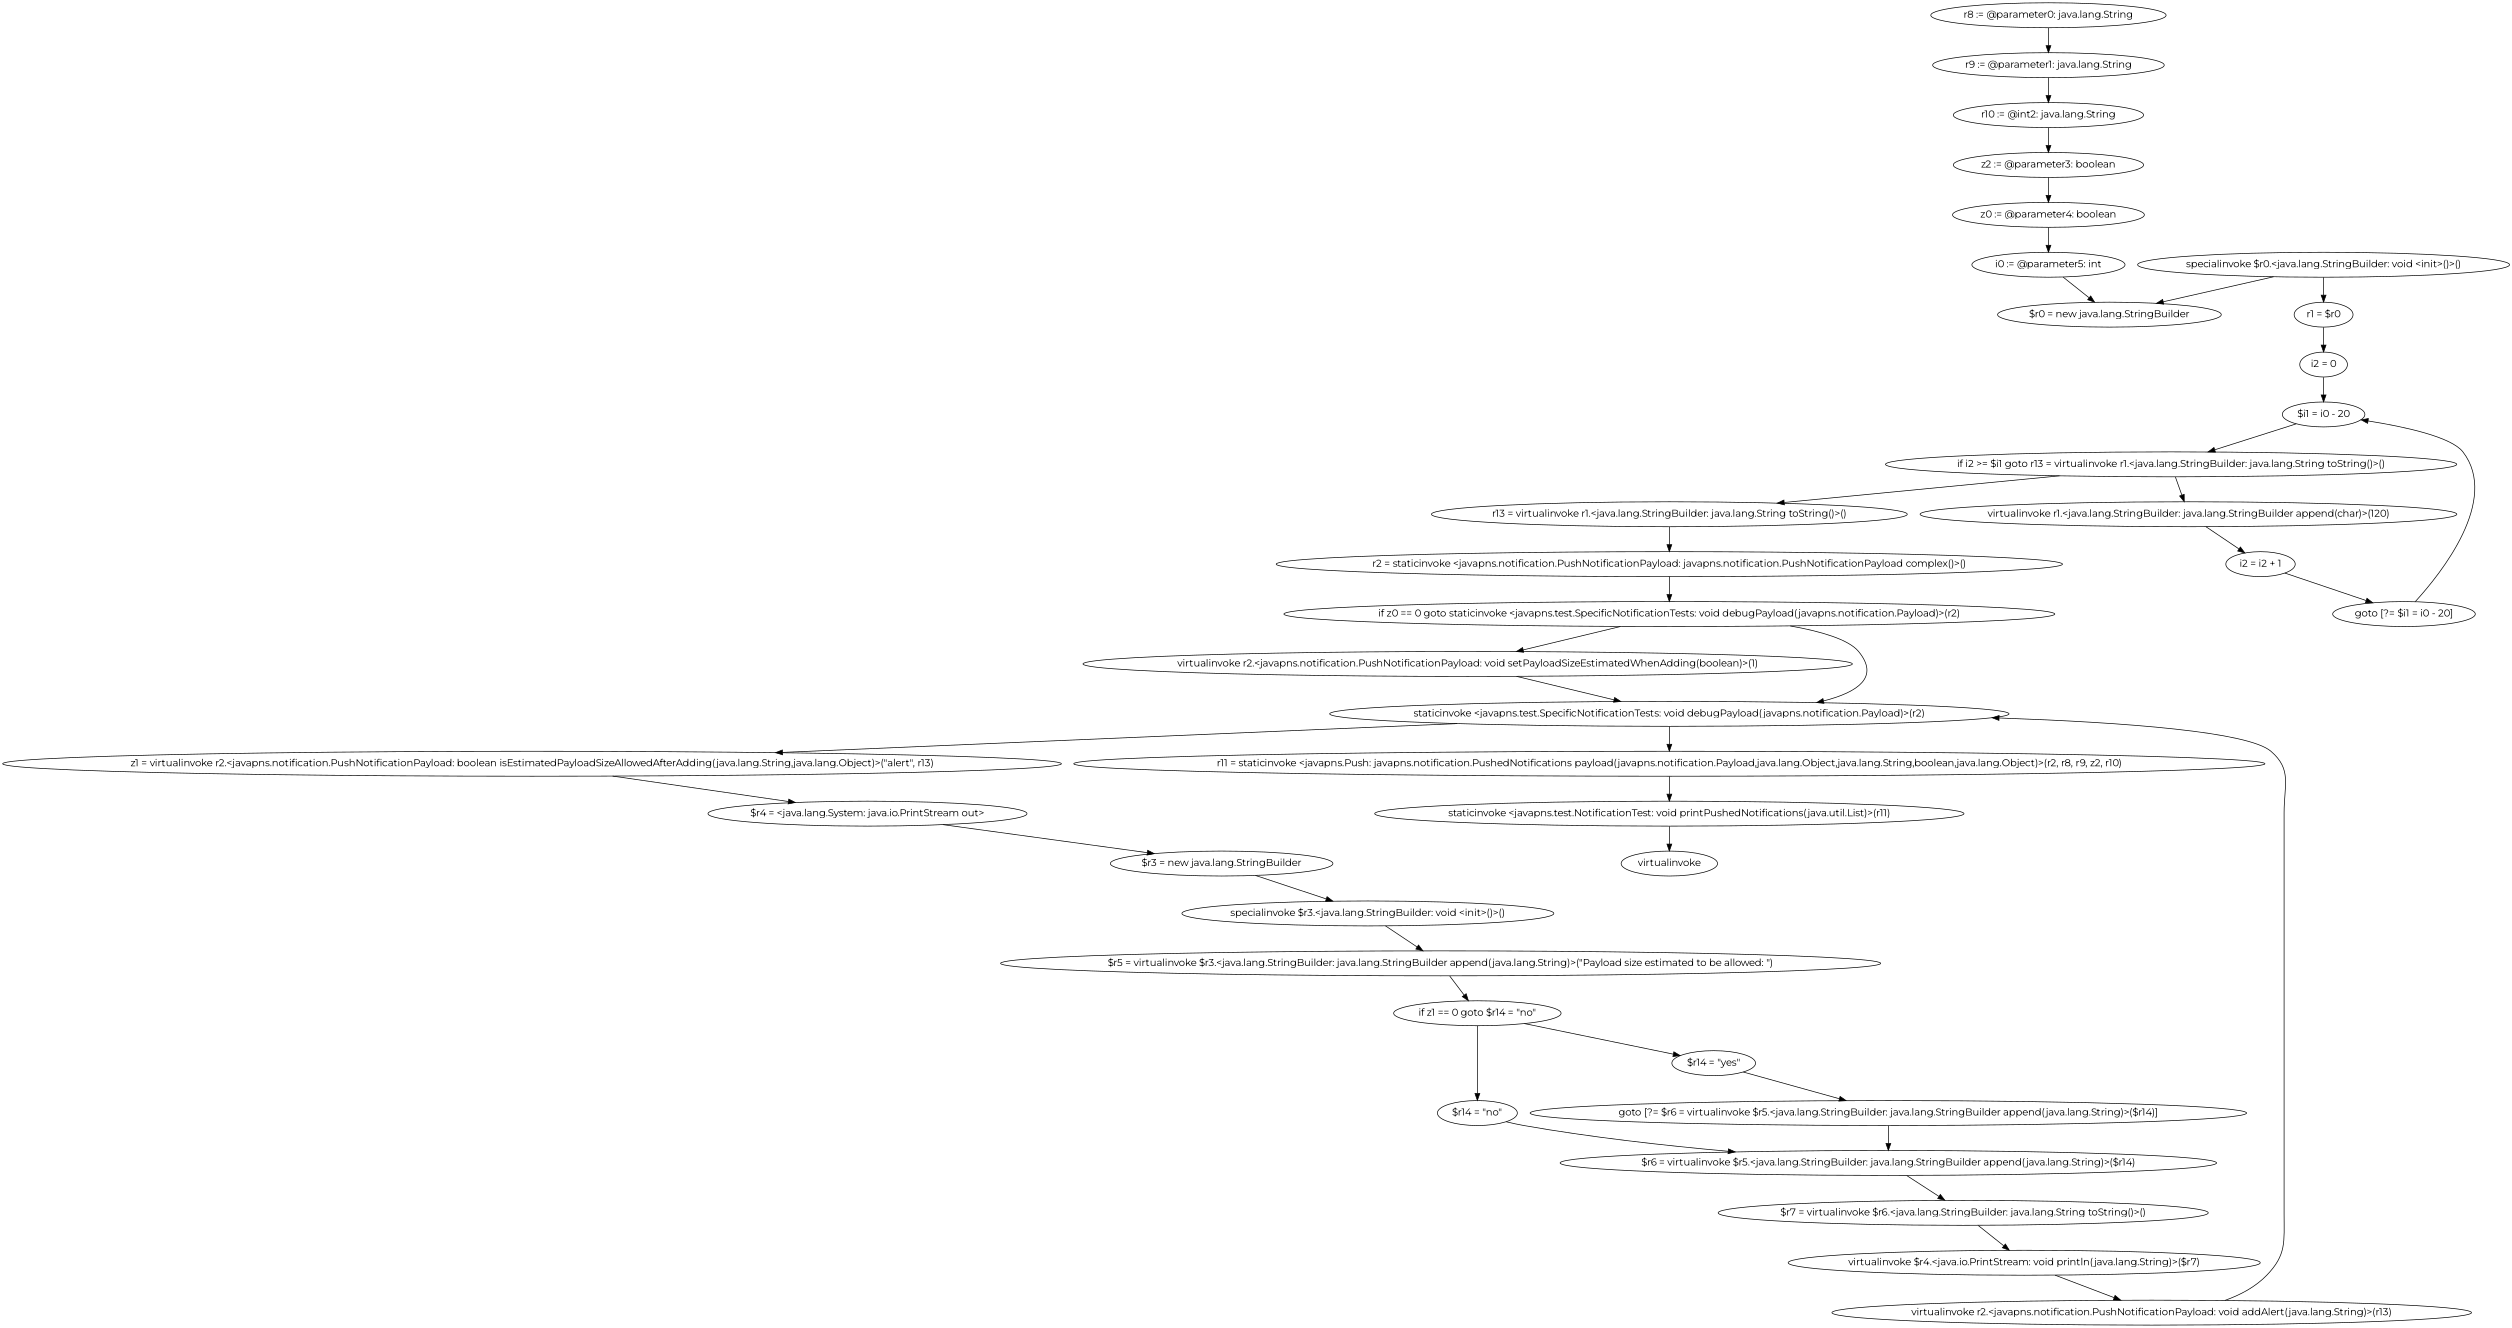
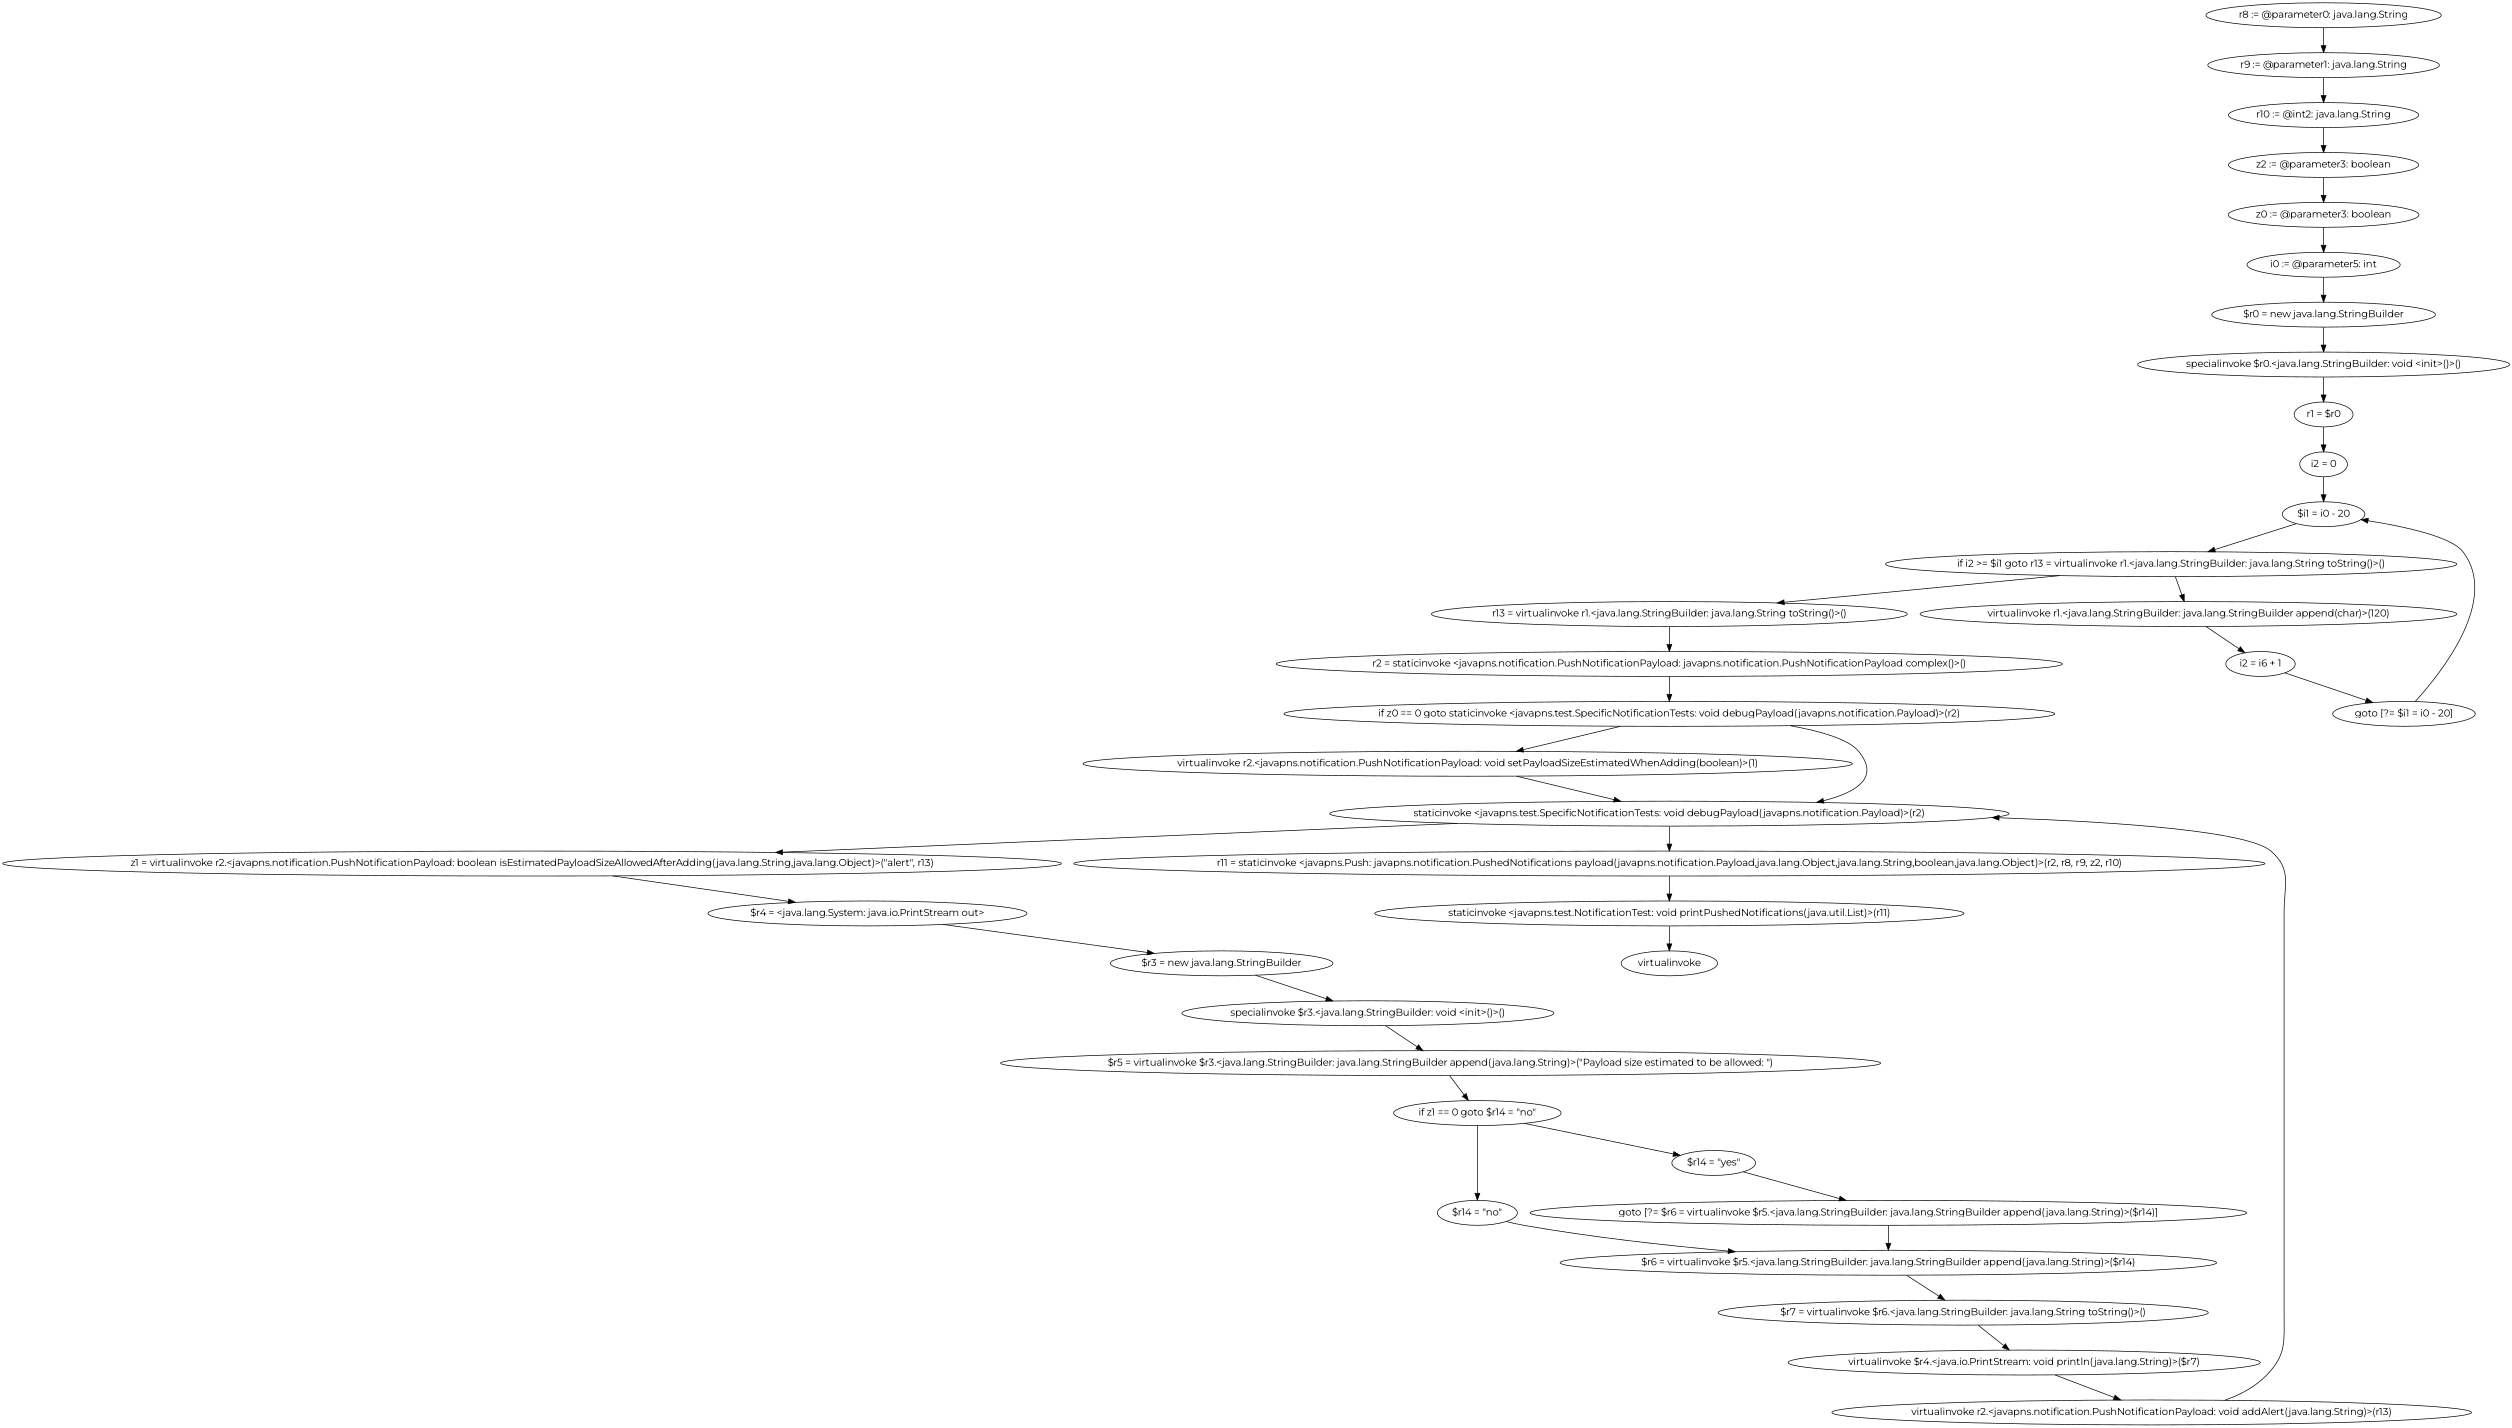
(2048, 215) -> (2324, 215)
(2218, 289) -> (2324, 336)
(2261, 564) -> (2261, 664)
